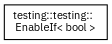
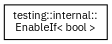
(56, 22) -> (56, 22)
